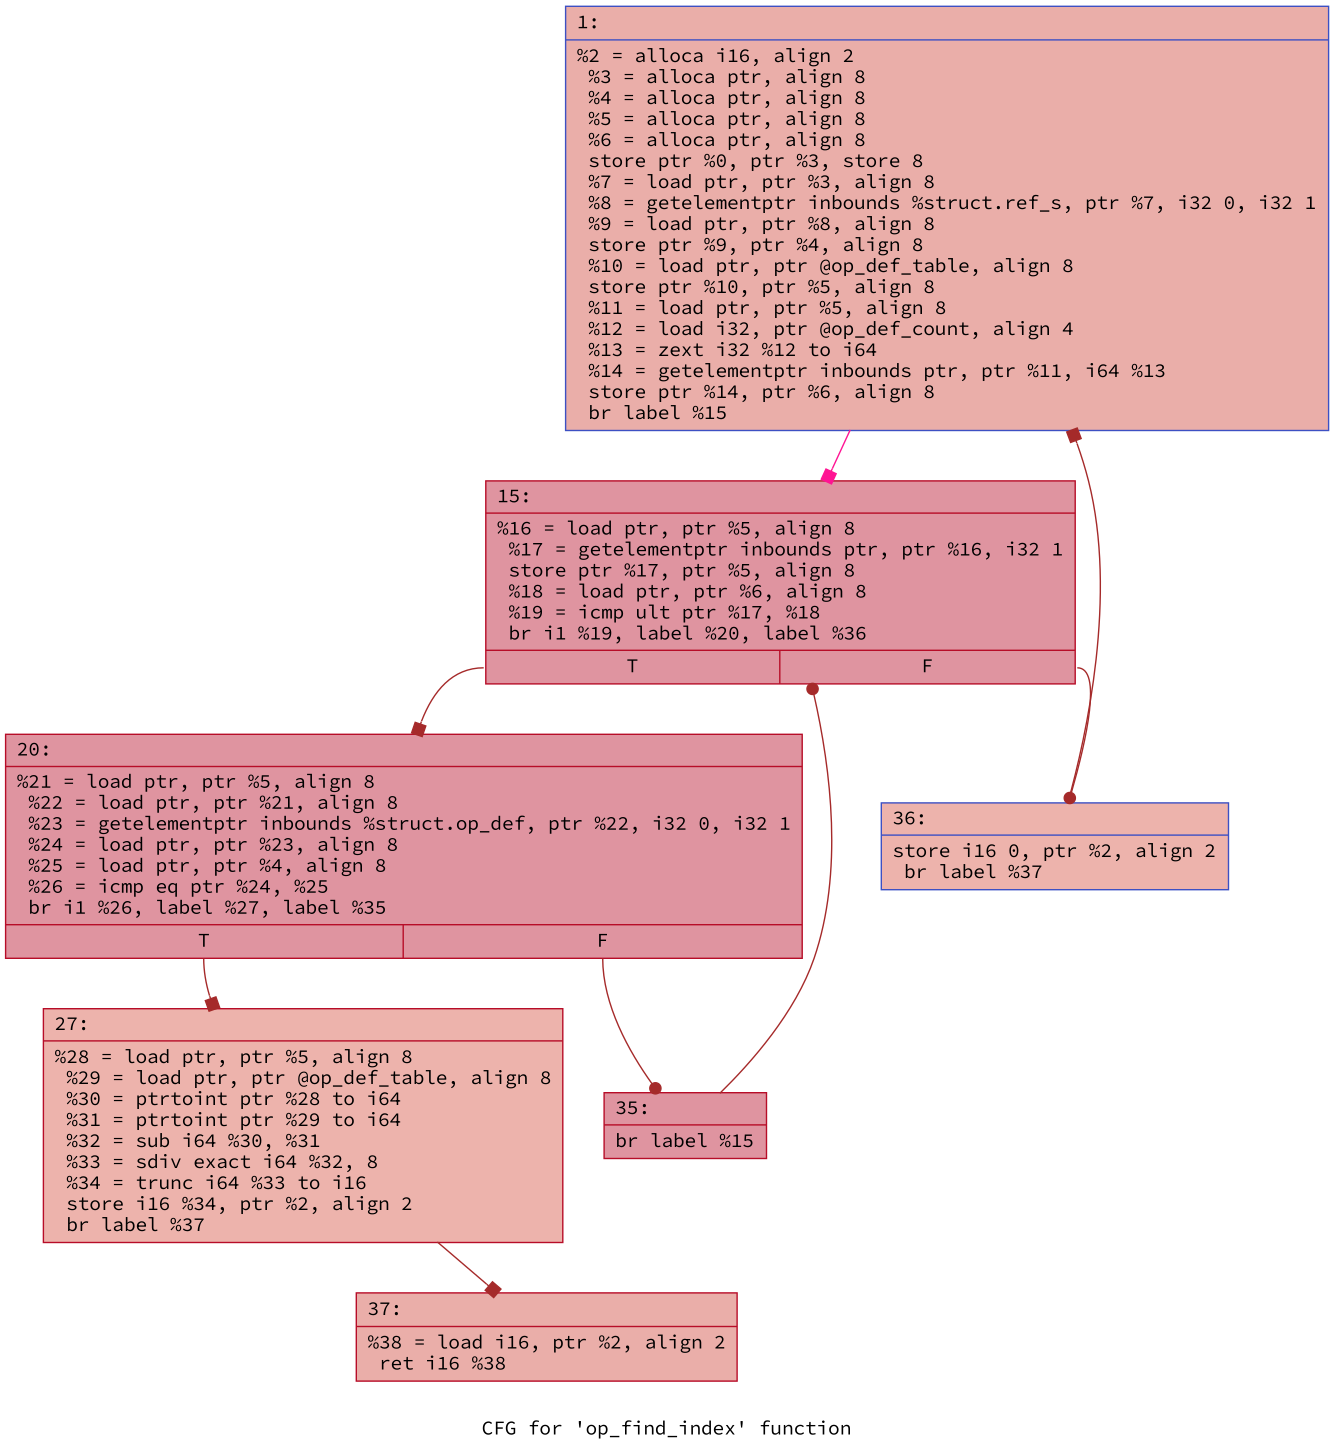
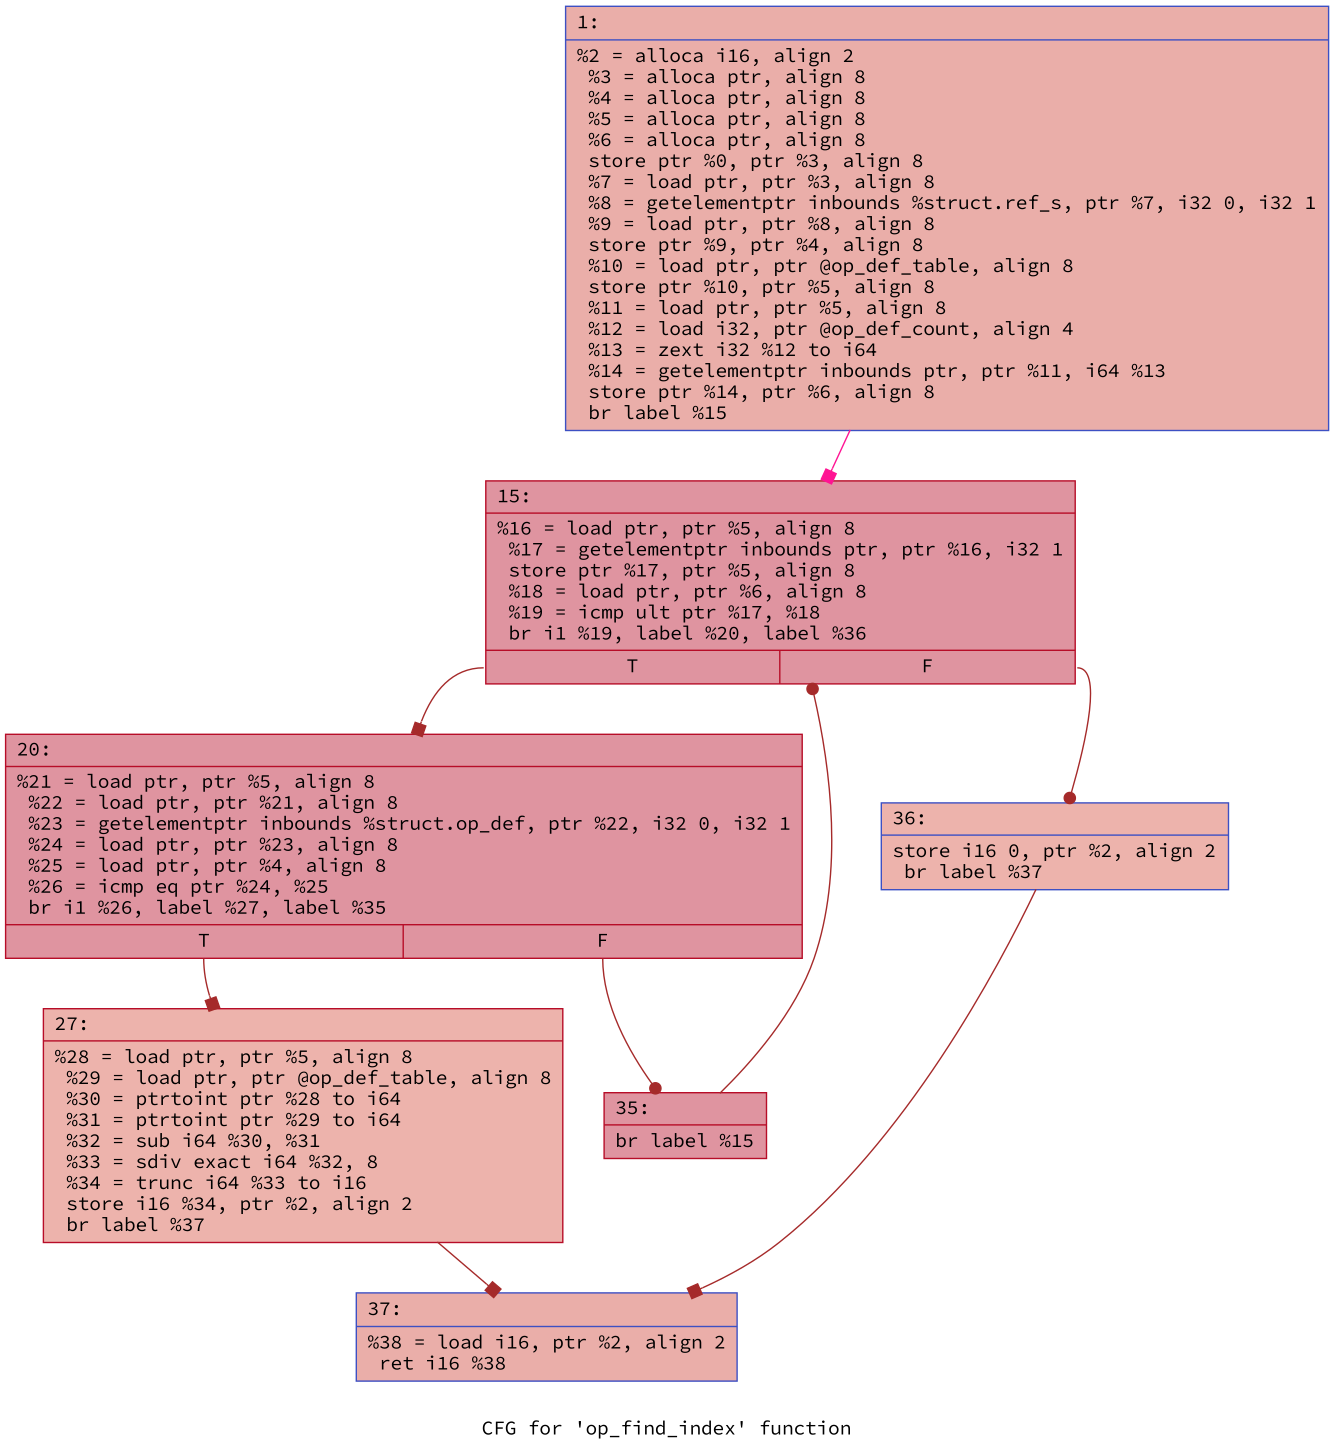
(750, 161) -> (750, 161)
(1099, 624) -> (900, 1116)
(547, 1337) -> (547, 1337)
